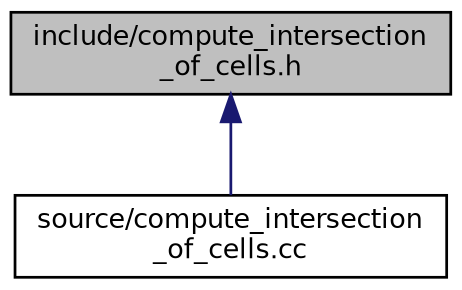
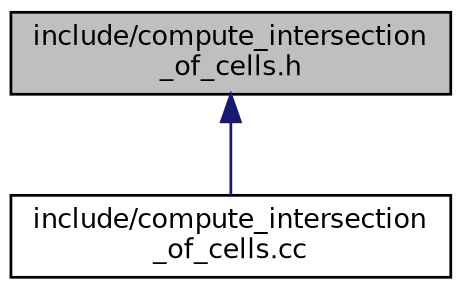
(231, 236) -> (231, 236)
